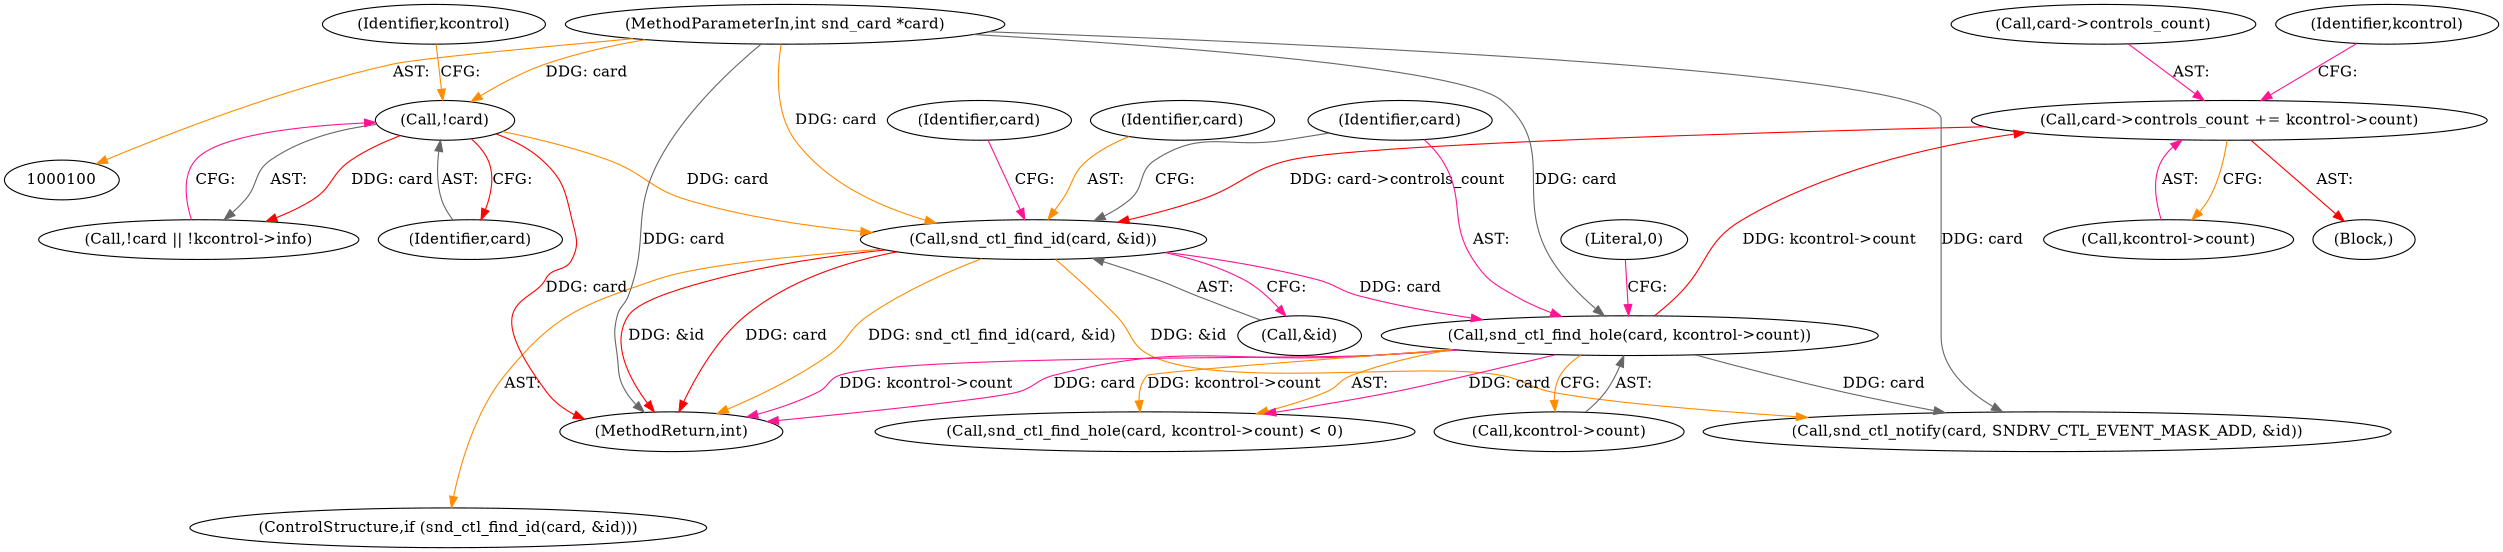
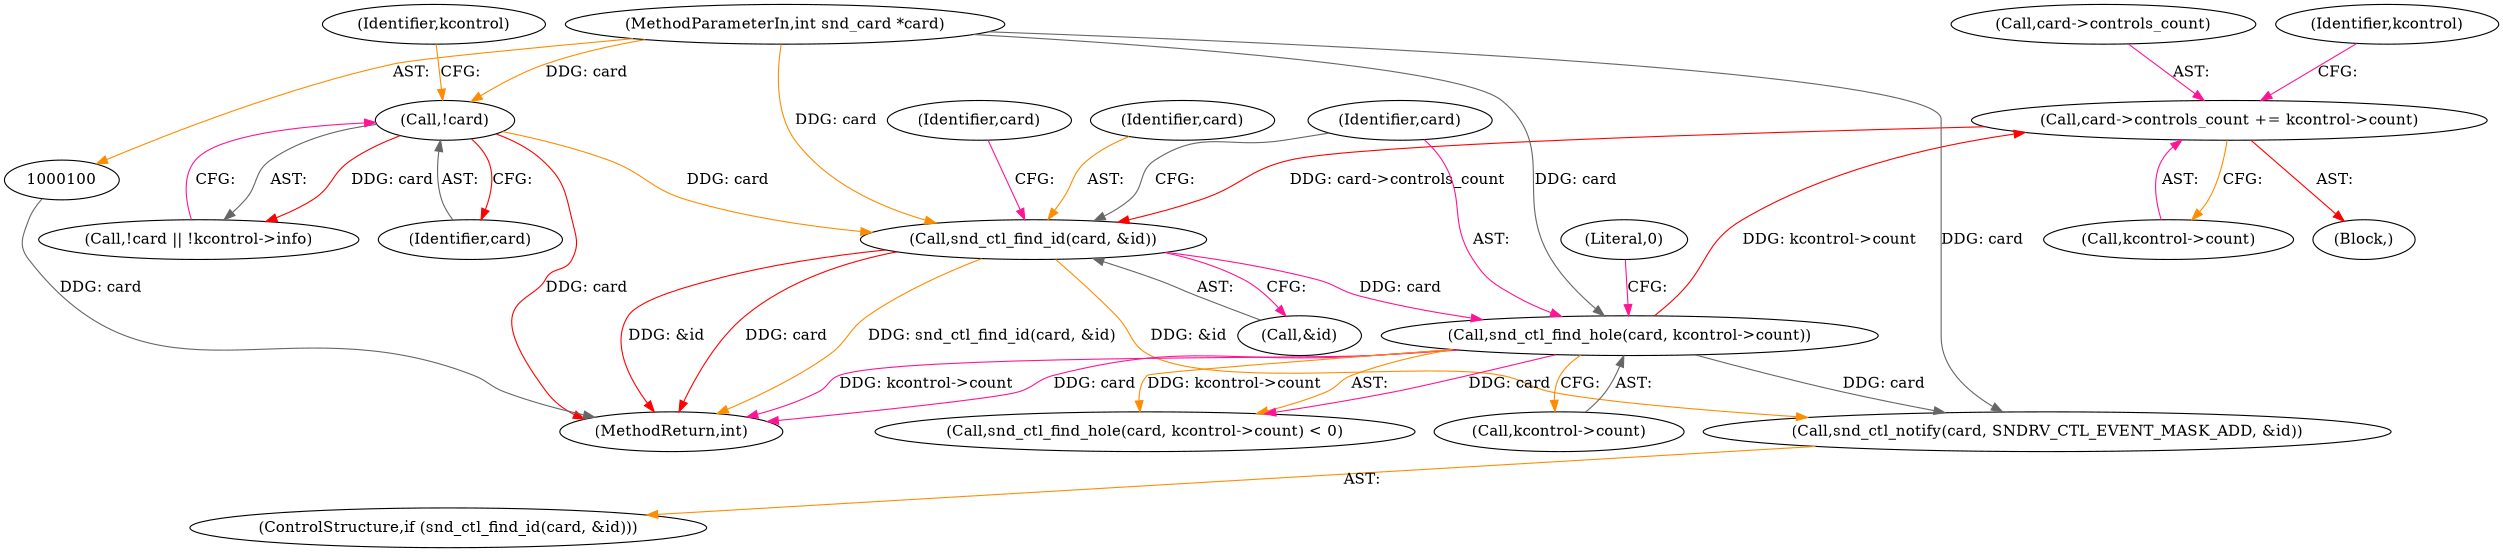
(643, 208) -> (263, 349)
(615, 294) -> (1237, 480)
